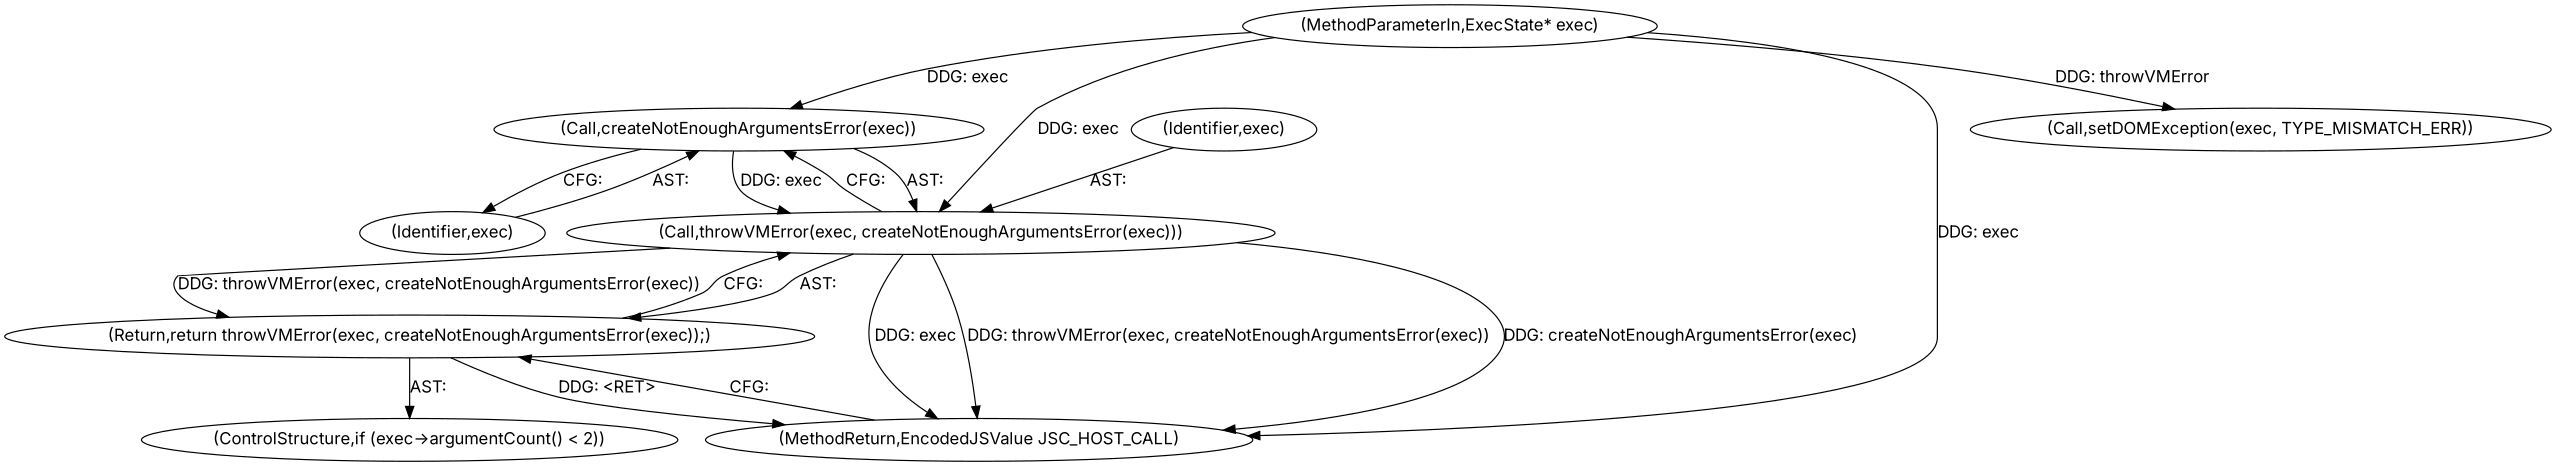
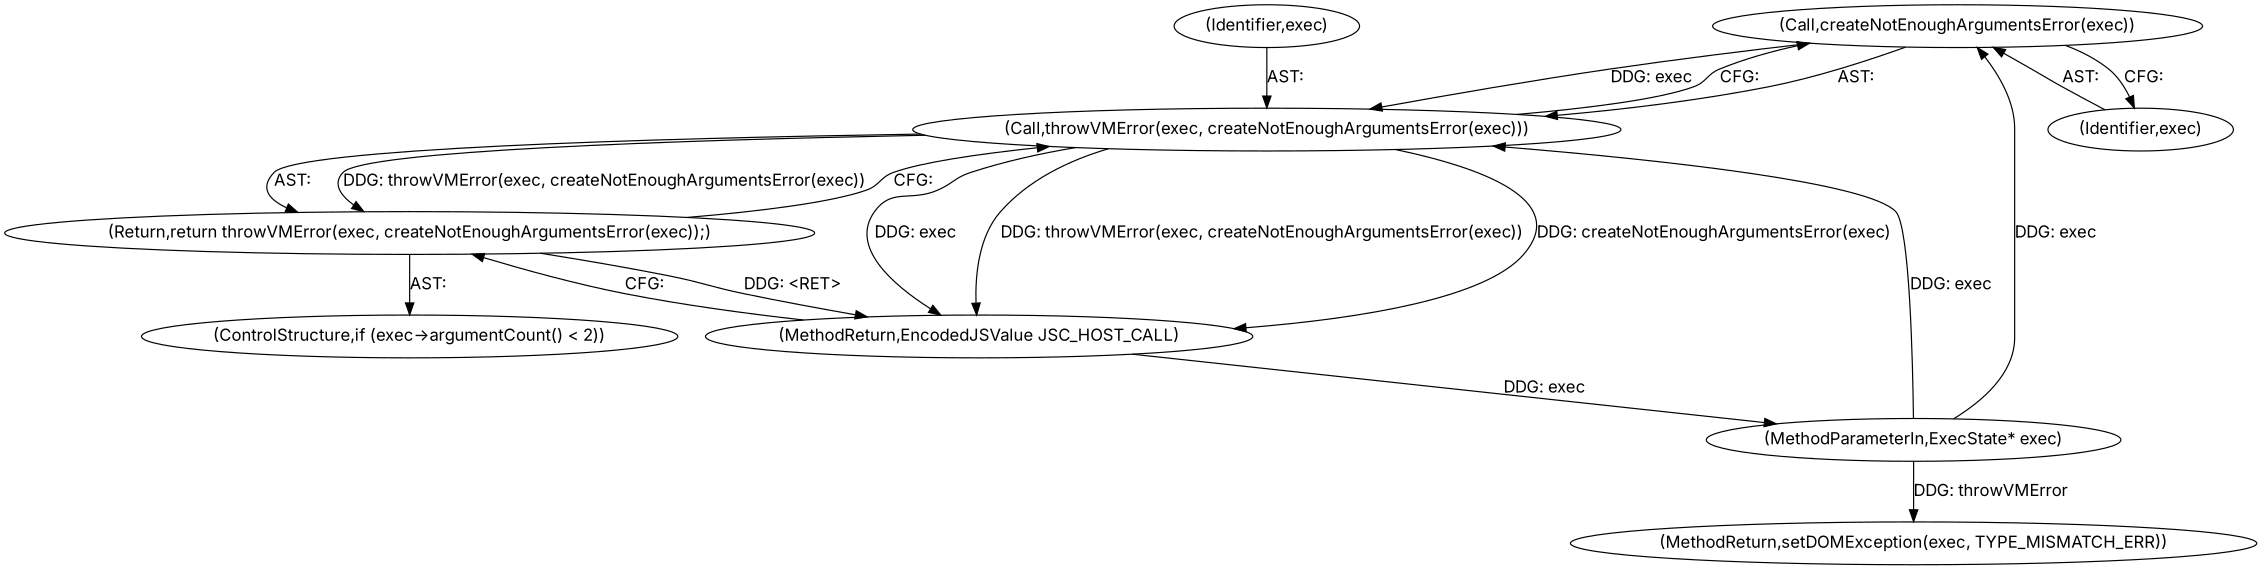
(2261, 130) -> (1914, 543)
(1870, 381) -> (1448, 388)
